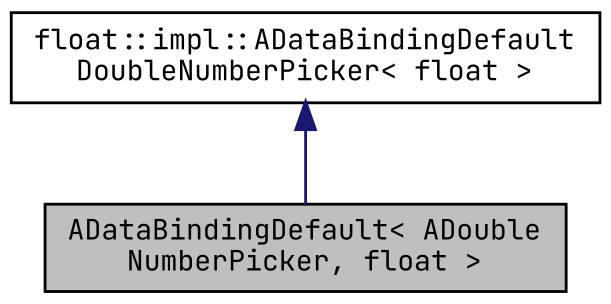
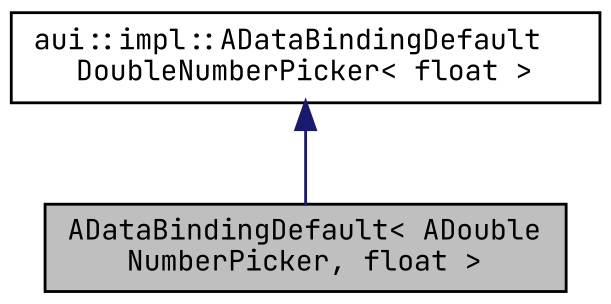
(306, 58) -> (306, 58)
